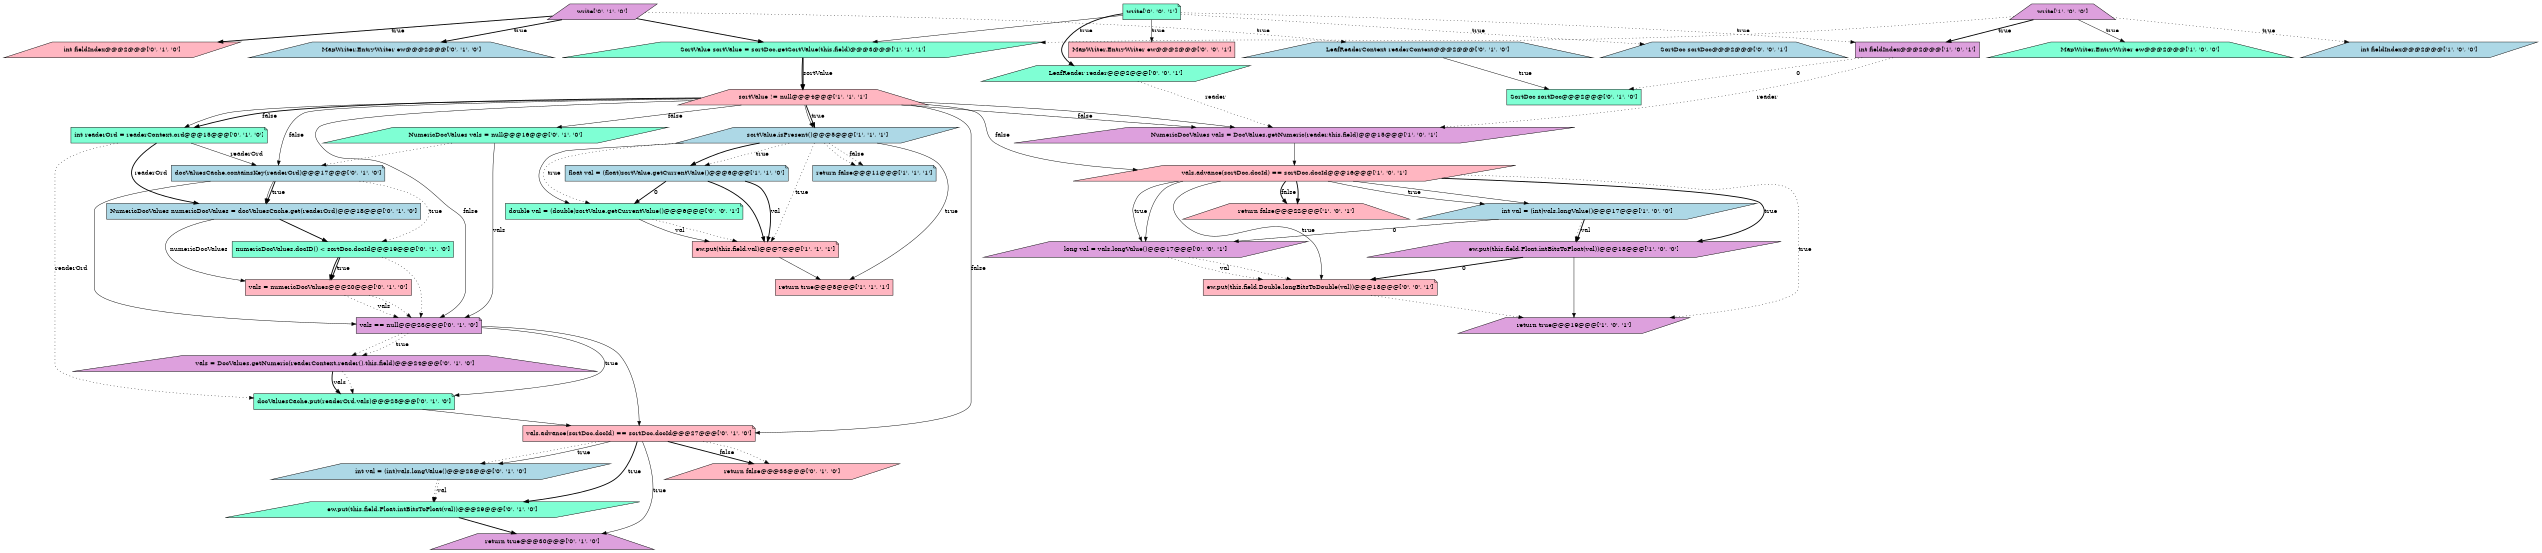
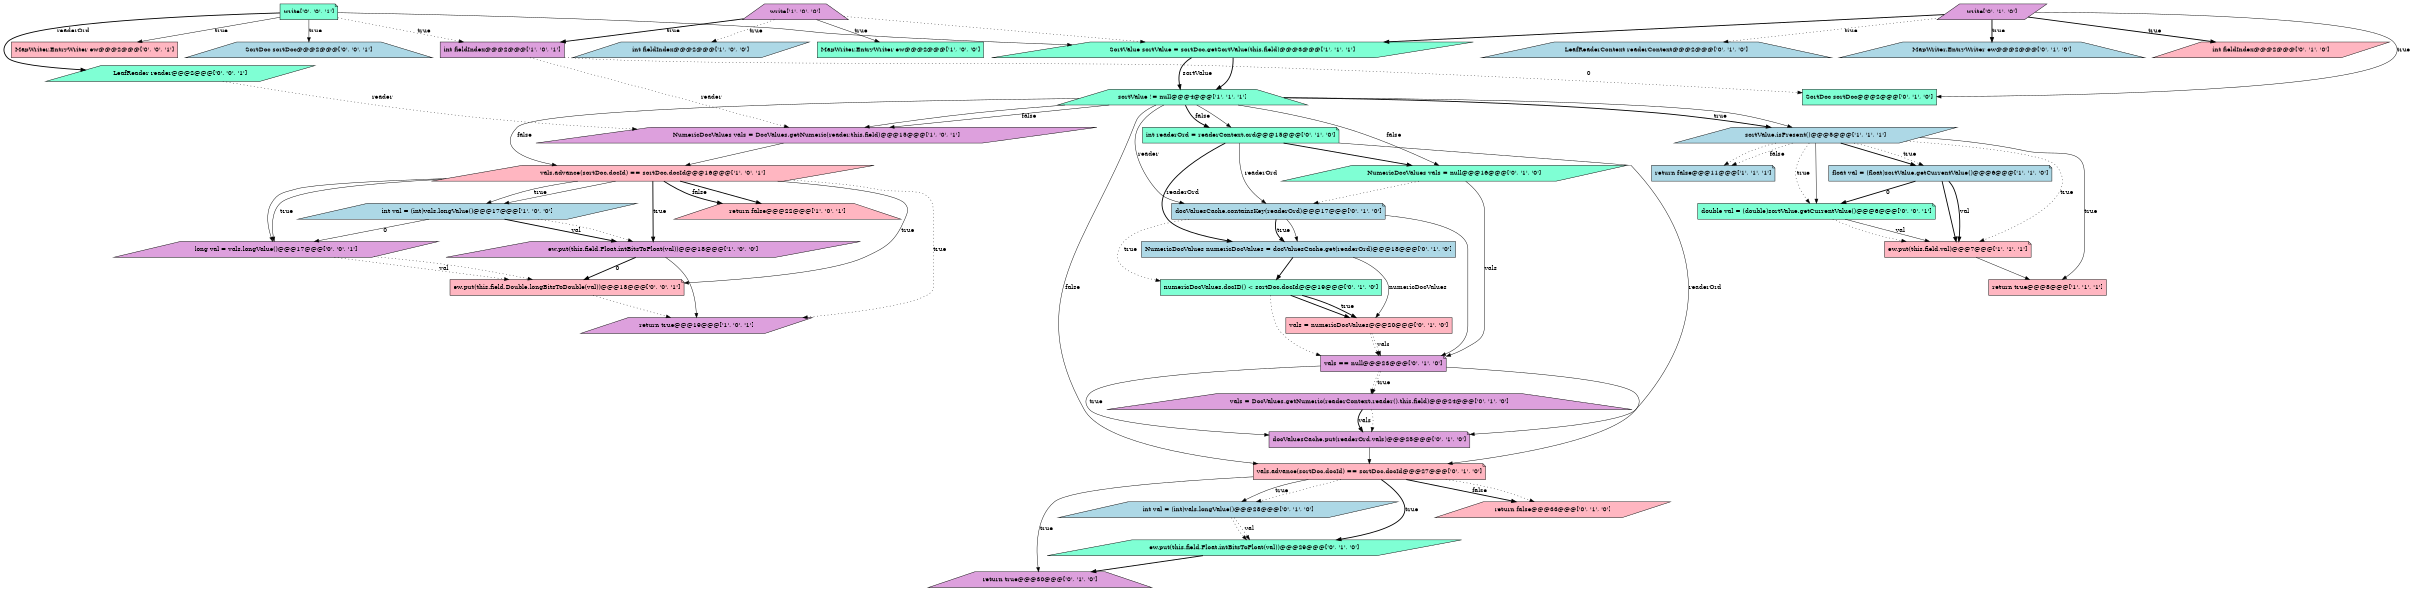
(1410, 29) -> (309, 29)
(1086, 31) -> (73, 31)
(2140, 50) -> (900, 50)
(1494, 73) -> (2358, 71)
(803, 97) -> (1183, 97)
(359, 119) -> none
(296, 135) -> (1148, 154)
none -> (1345, 154)
(55, 333) -> (1673, 225)
(354, 402) -> (1369, 440)
